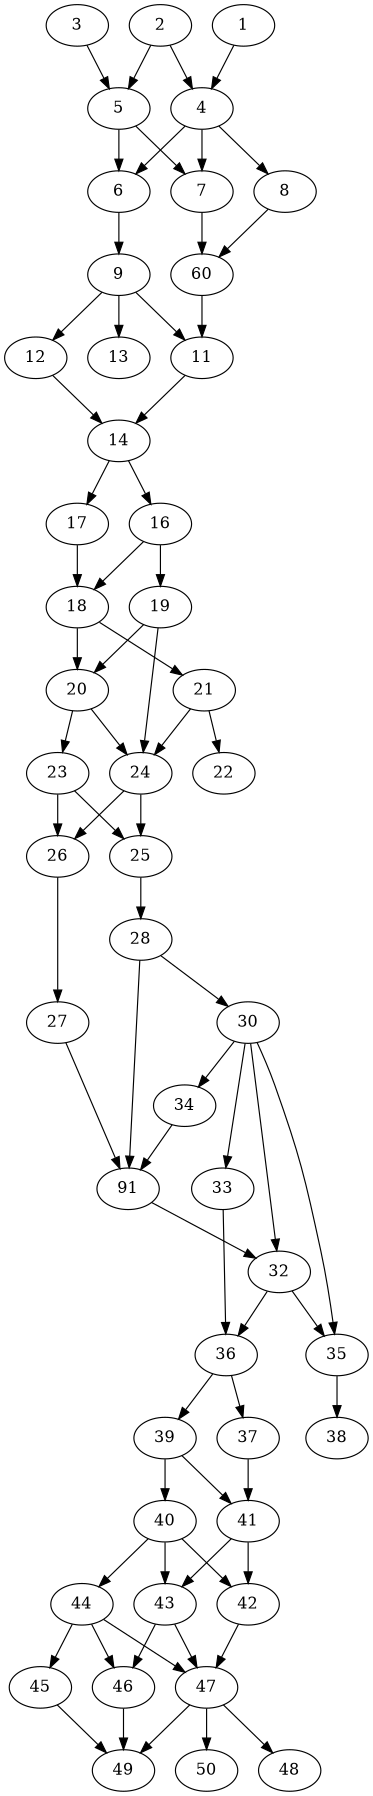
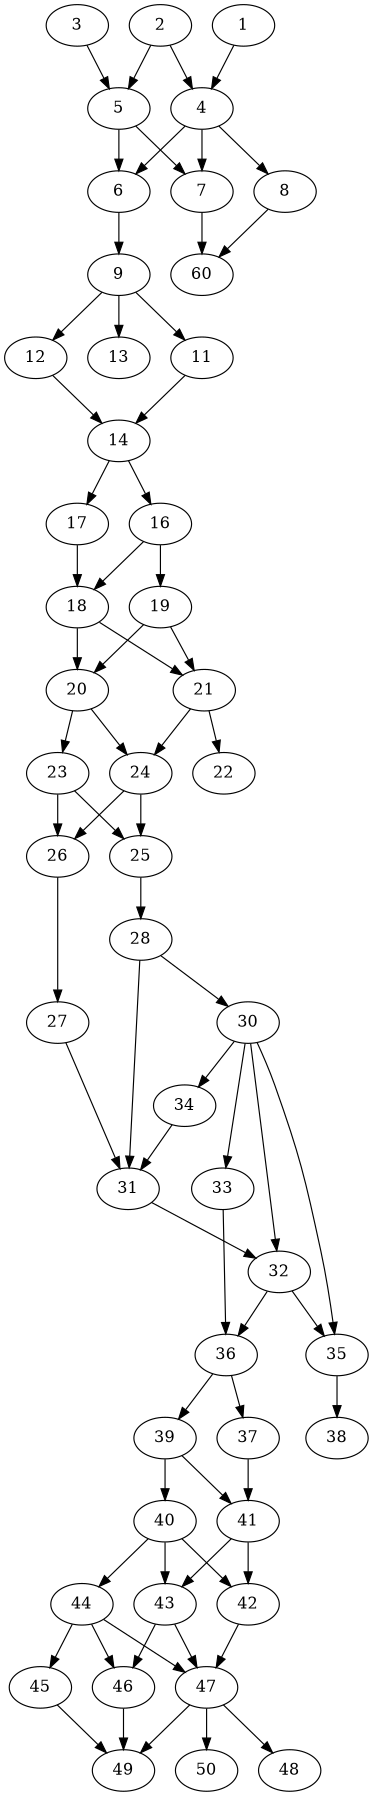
(202, 311) -> none
(151, 684) -> (180, 643)
(128, 1189) -> (128, 1189)
